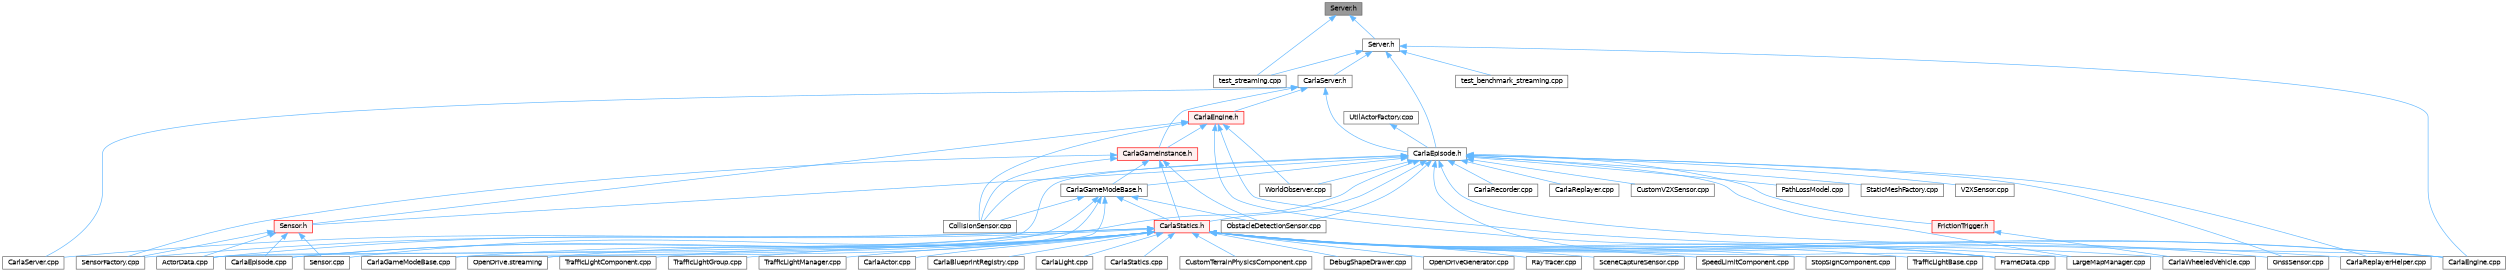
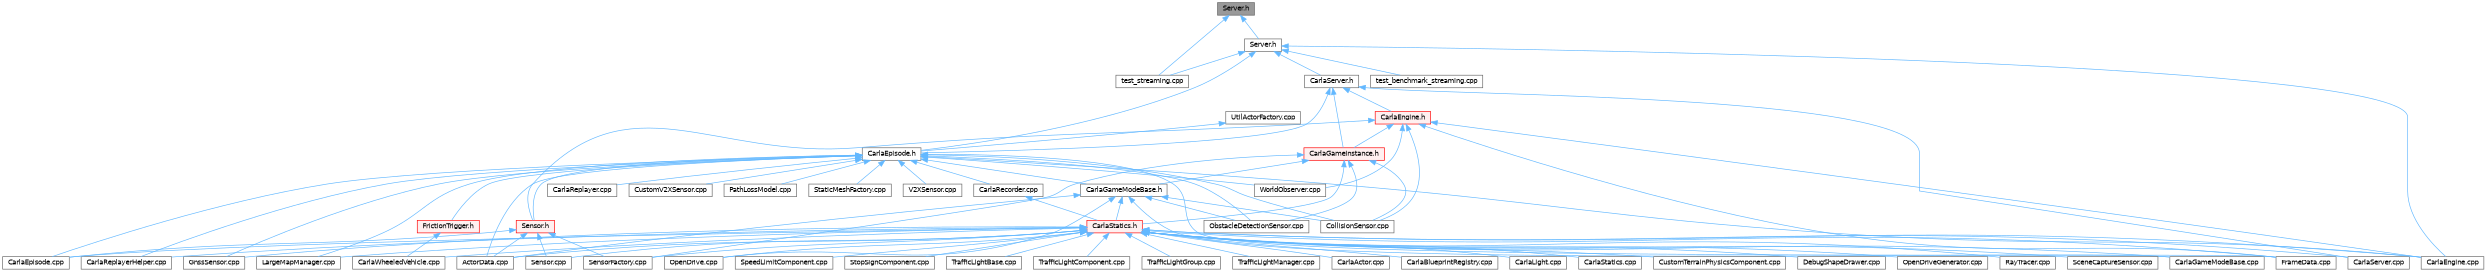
(1331, 205) -> (1065, 209)
(508, 263) -> (694, 263)
